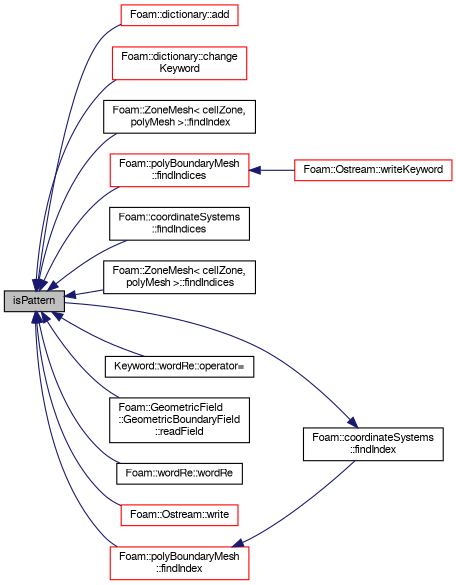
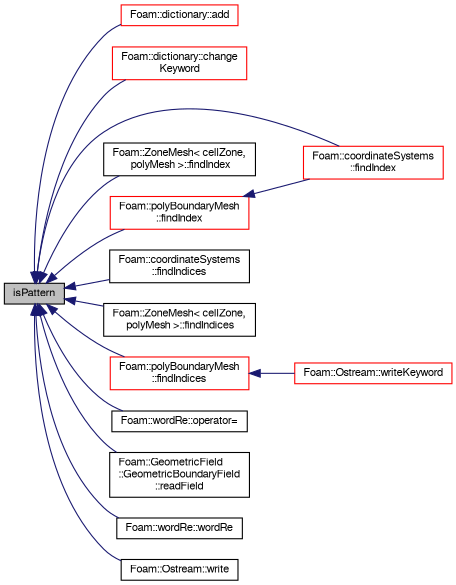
(220, 332) -> (143, 115)
(180, 367) -> (180, 421)
(373, 444) -> (373, 163)
(180, 515) -> (180, 570)
